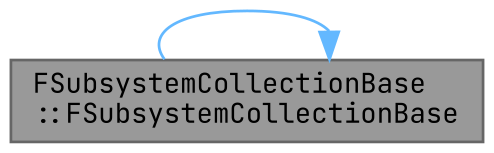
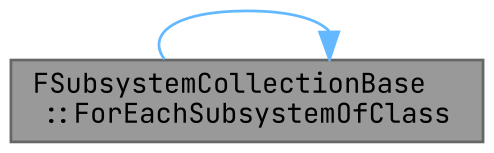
(247, 101) -> (247, 101)
